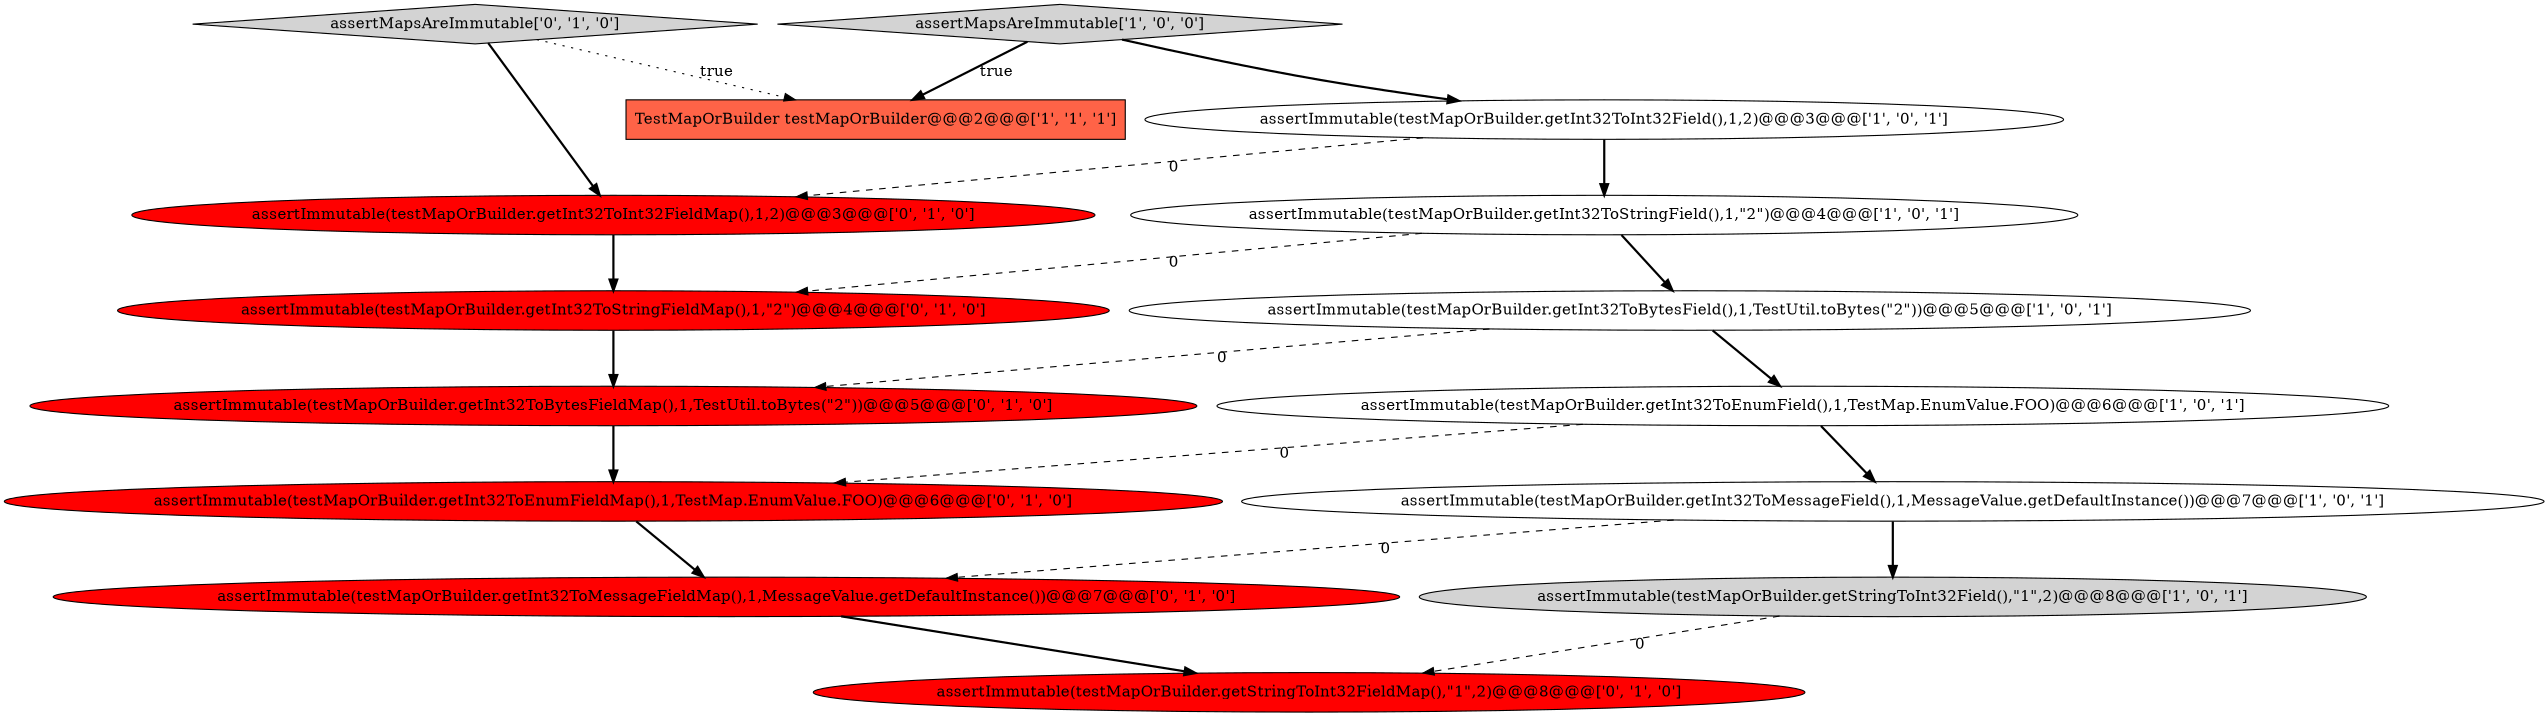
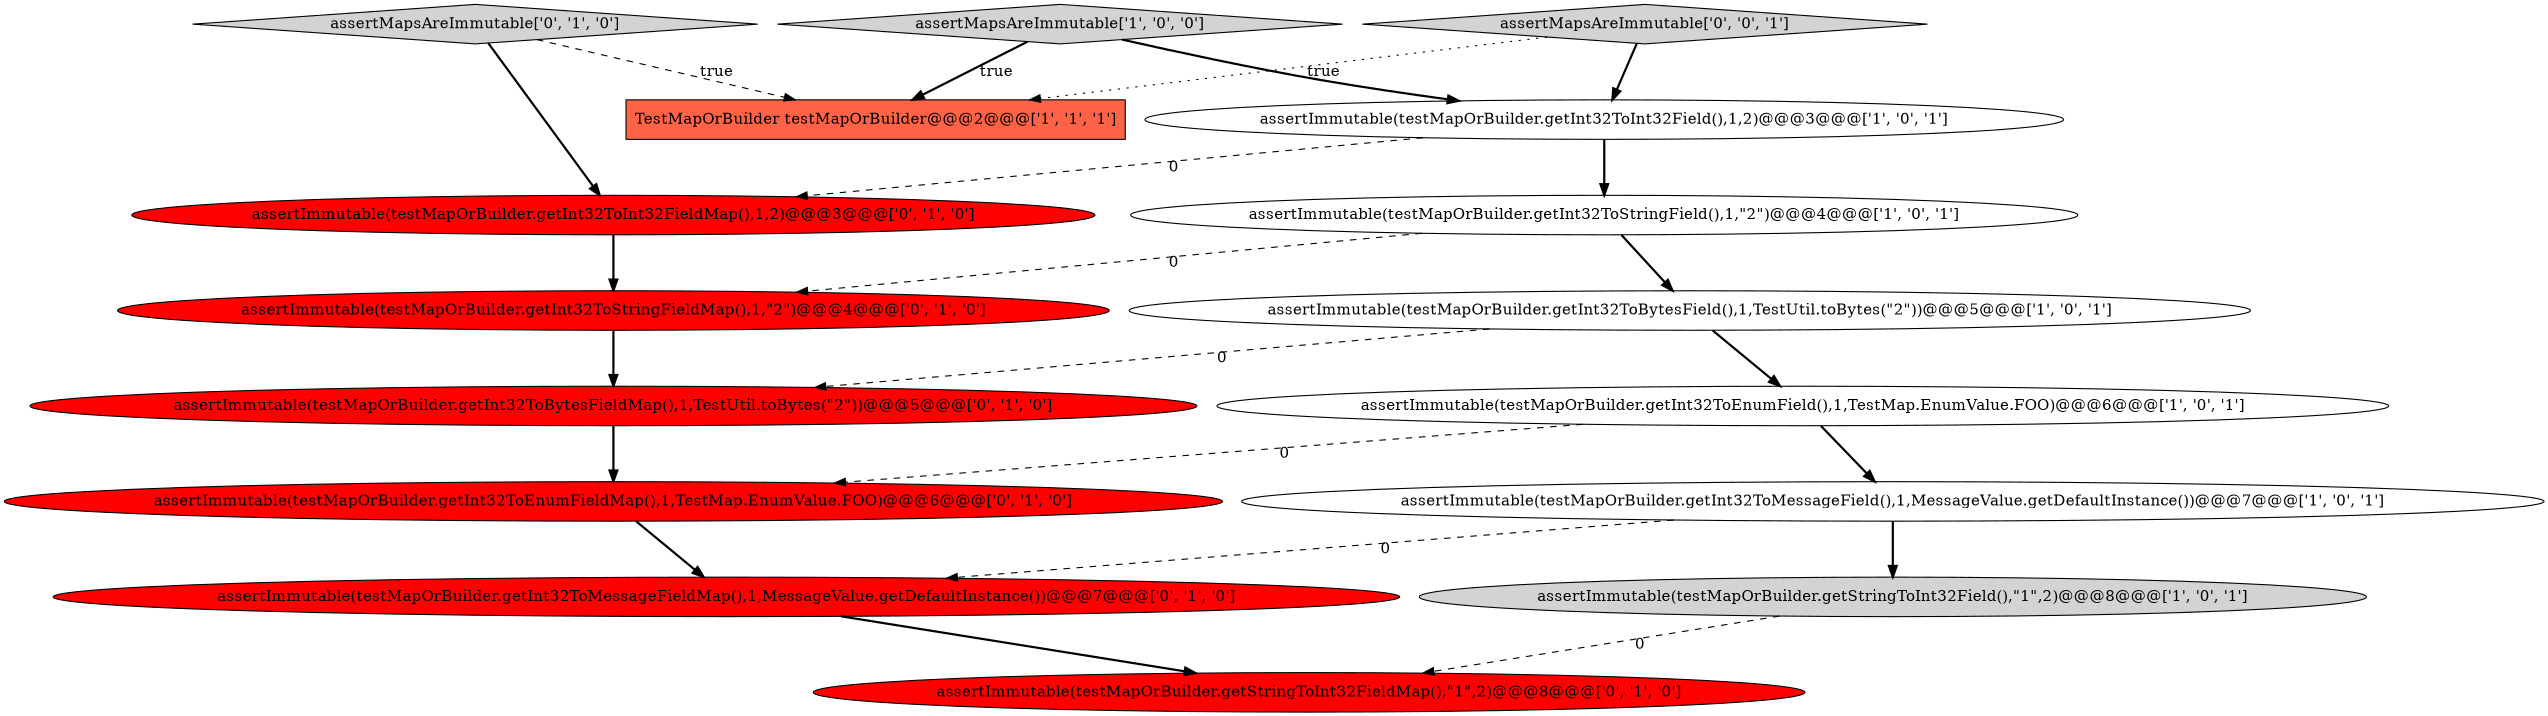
none -> (1645, 24)
(661, 68) -> (661, 68)
